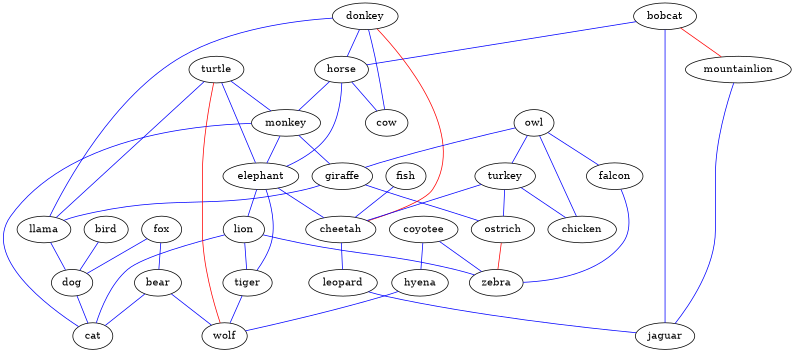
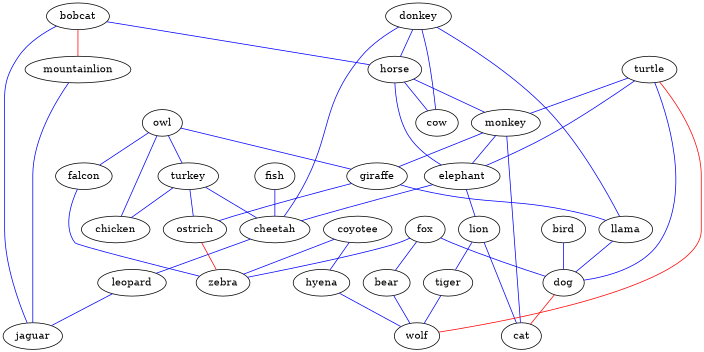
(441, 137) -> (330, 114)
(130, 150) -> (673, 206)
(273, 231) -> none
(369, 254) -> (329, 260)
(82, 309) -> (545, 307)
(125, 310) -> none
